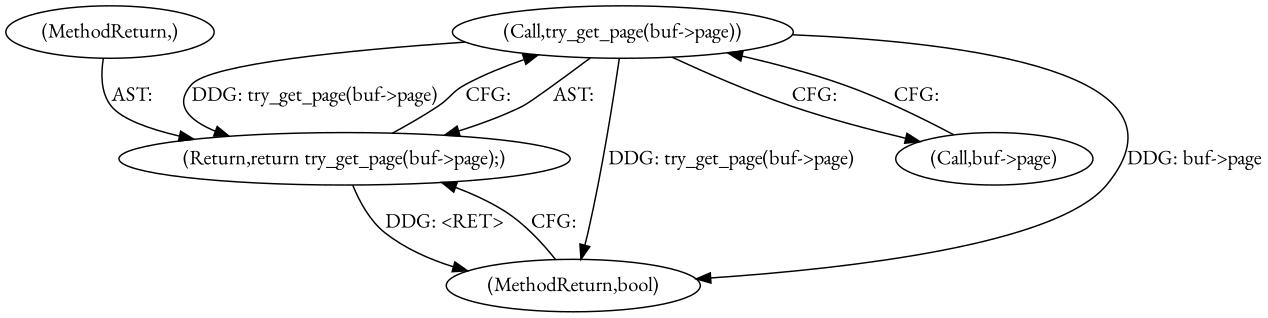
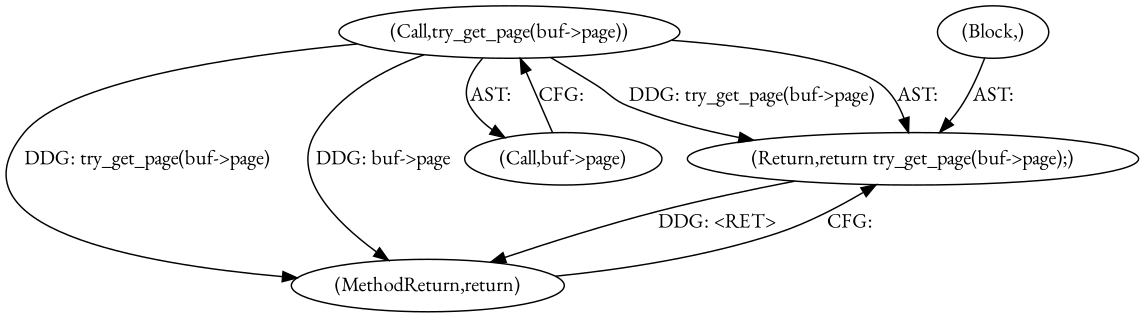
(110, 32) -> (993, 32)
(455, 91) -> none
(817, 95) -> (493, 95)
(573, 286) -> (428, 286)
